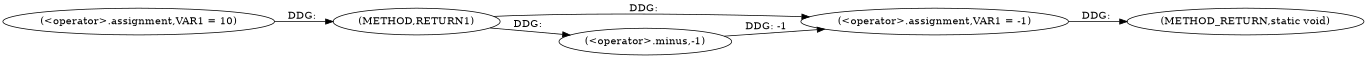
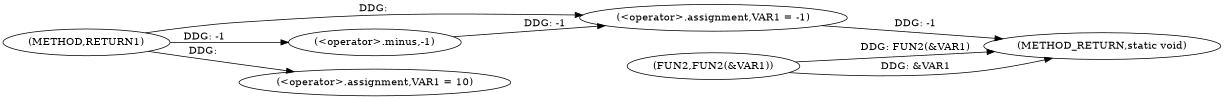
(1098, 16) -> (916, 23)
(300, 22) -> (217, 61)
(530, 24) -> (205, 37)
none -> (713, 66)
